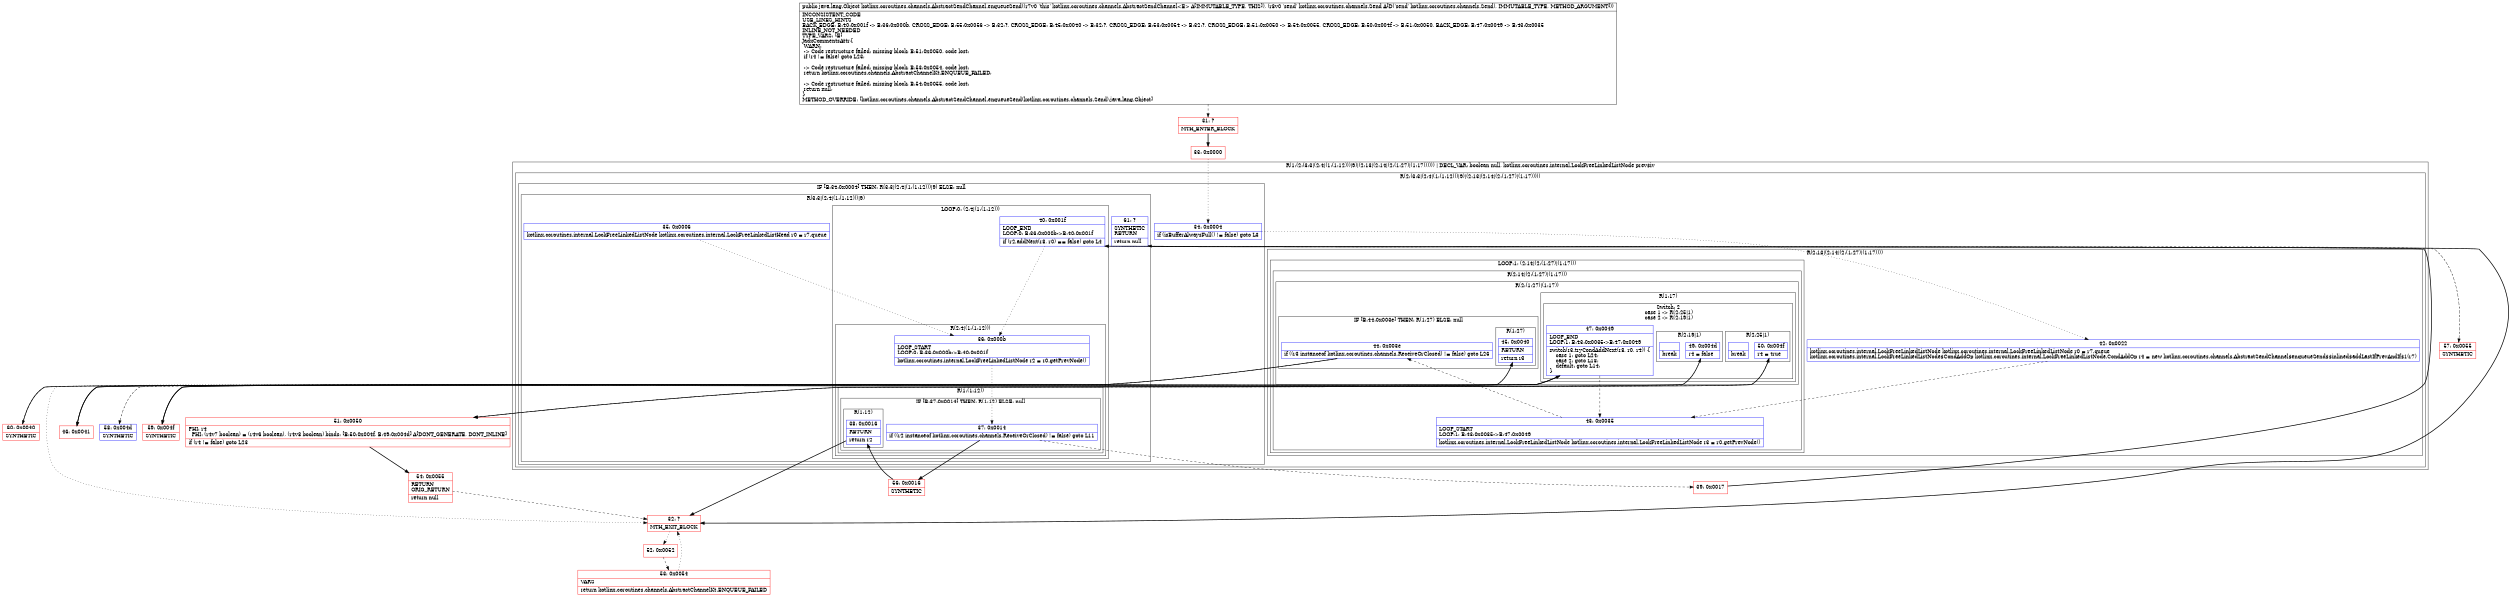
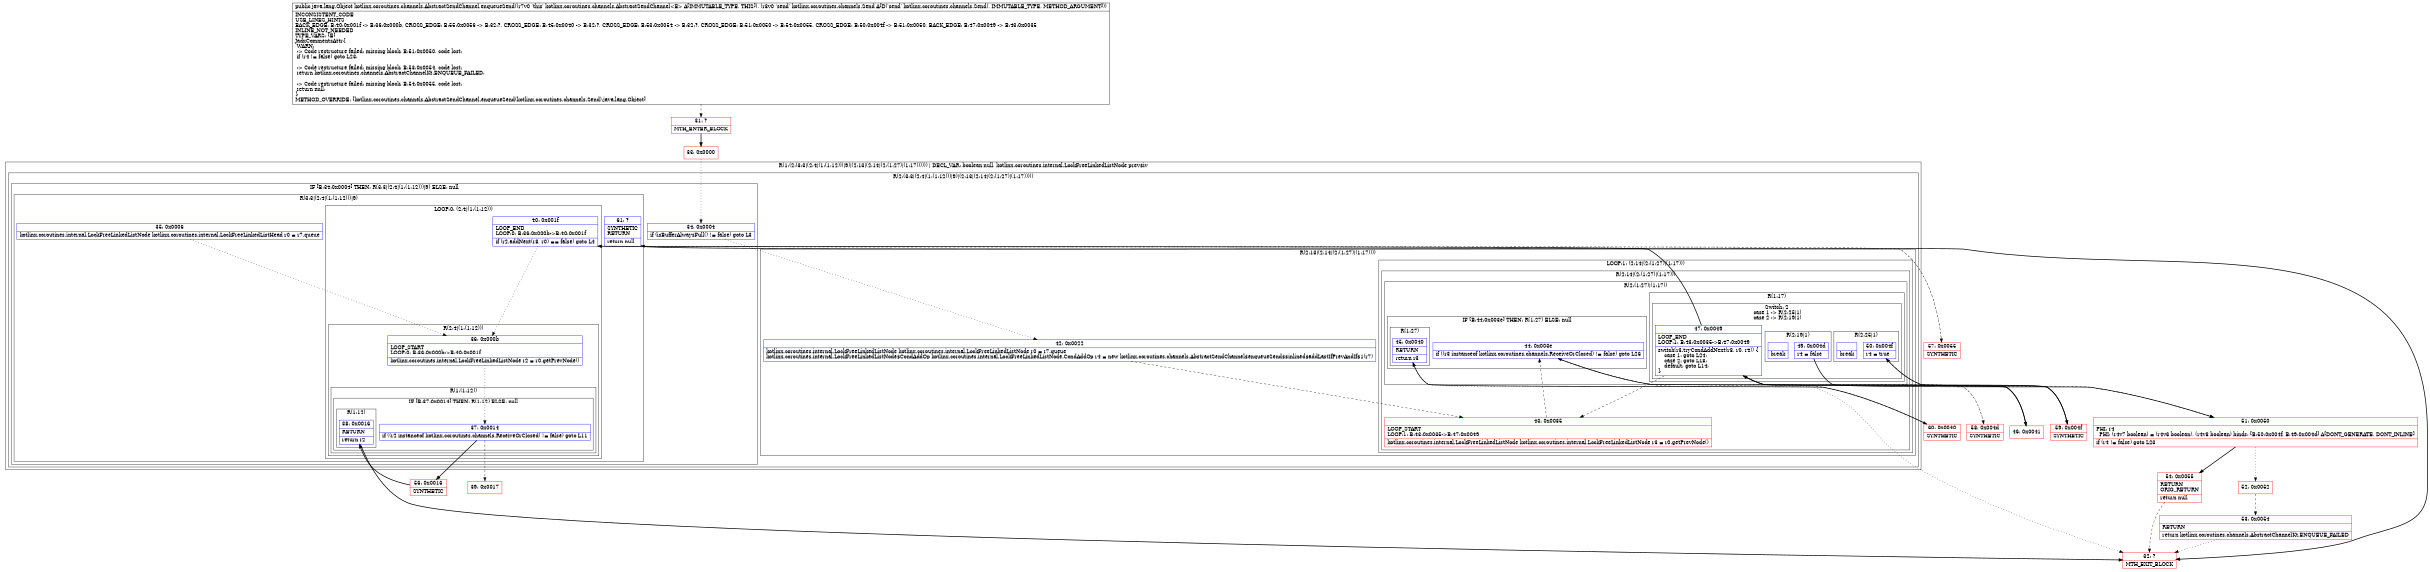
(2430, 282) -> (1172, 247)
(904, 386) -> (1782, 385)
(118, 432) -> (1985, 432)
(1600, 432) -> (1548, 432)
(668, 536) -> (2256, 462)
(588, 582) -> (2174, 527)
